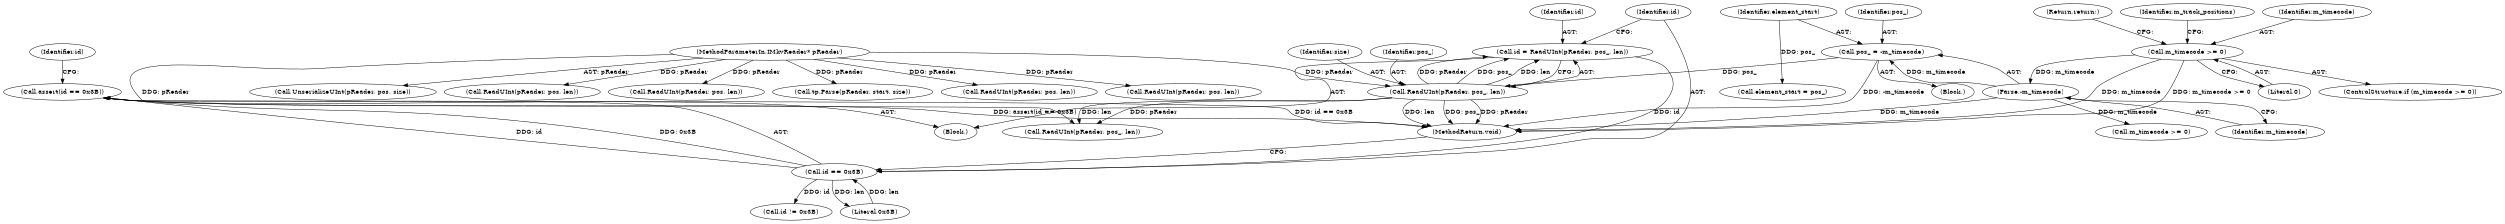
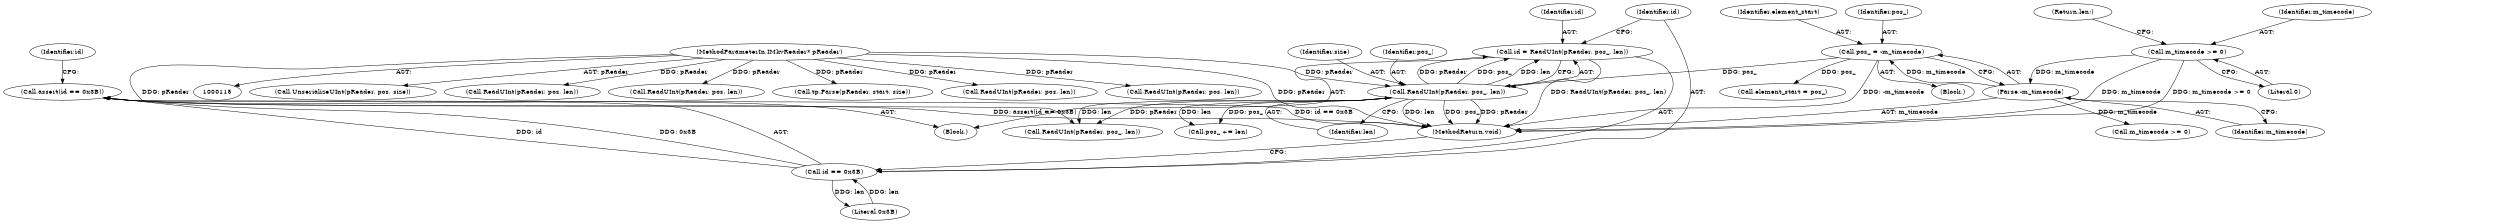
(2073, 12) -> (2073, 12)
(2187, 12) -> none
(1781, 50) -> (1823, 68)
none -> (1151, 66)
none -> (1965, 67)
none -> (1547, 86)
none -> (217, 92)
(2410, 92) -> none
(1667, 112) -> (1667, 112)
(1910, 112) -> (1910, 112)
none -> (1218, 132)
none -> (1353, 132)
(791, 212) -> none
